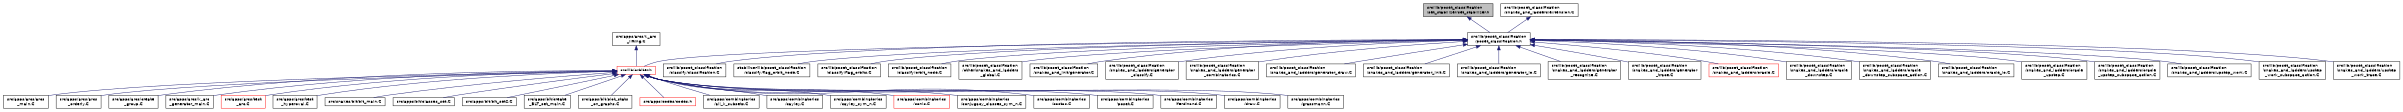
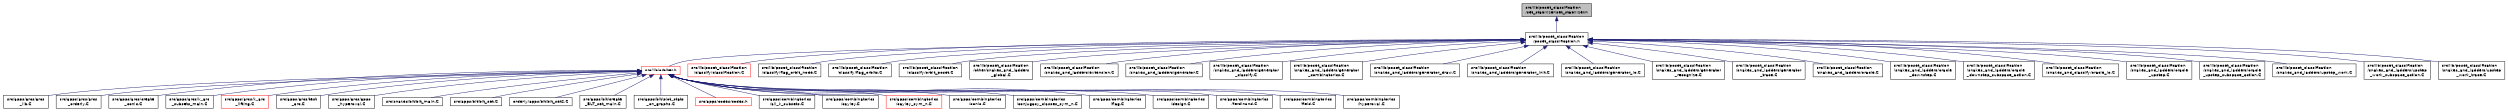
(1517, 26) -> (1220, 52)
(636, 39) -> (245, 102)
(636, 58) -> (425, 80)
(695, 70) -> (719, 70)
(772, 70) -> (790, 70)
(920, 70) -> (930, 70)
(1064, 70) -> (1164, 70)
(1744, 70) -> (1848, 70)
(1976, 70) -> (2081, 70)
(26, 102) -> (26, 102)
(133, 102) -> (133, 102)
(190, 102) -> (190, 102)
(243, 102) -> (298, 102)
(295, 102) -> (352, 102)
(424, 102) -> (476, 102)
(489, 102) -> (541, 102)
(858, 102) -> (914, 102)
(922, 102) -> (977, 102)
(1062, 102) -> (1117, 102)
(1125, 102) -> (1181, 102)
(1252, 102) -> (1308, 102)
(1316, 102) -> (1371, 102)
